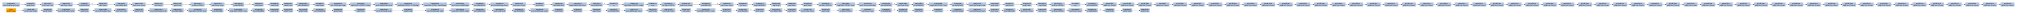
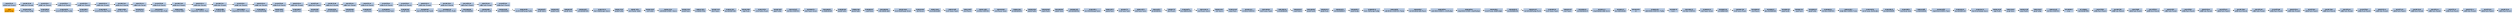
(1532, 4) -> none
none -> (1074, 10)
